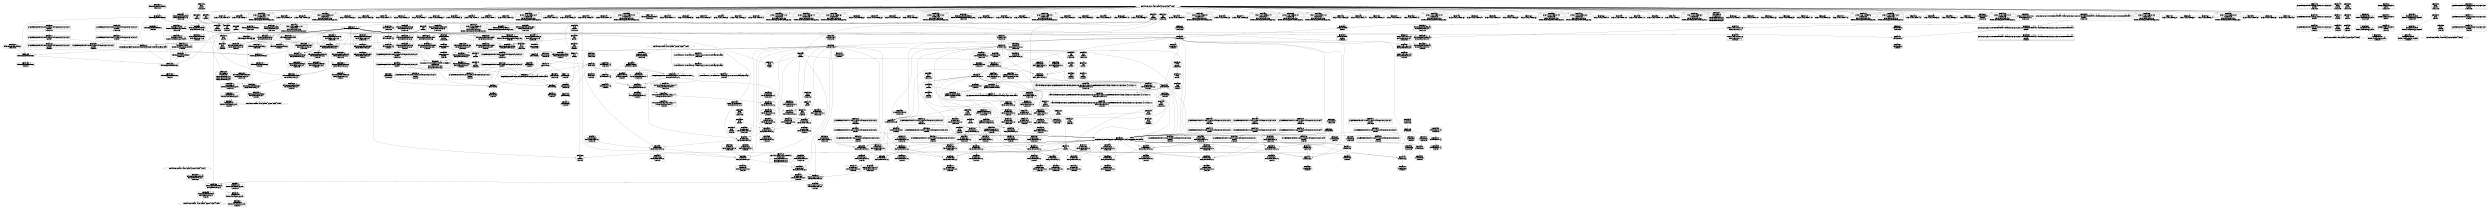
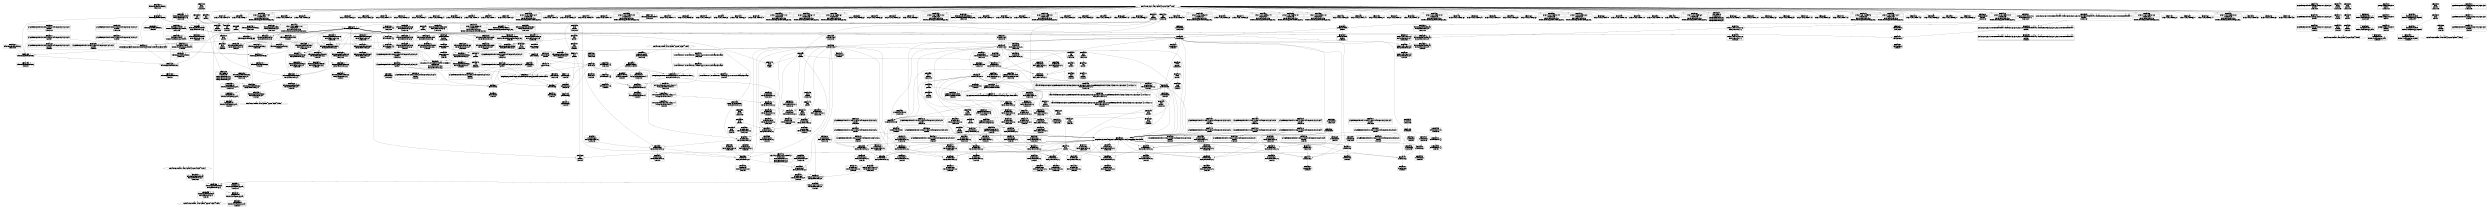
(325, 17) -> none
(546, 57) -> (546, 57)
(768, 121) -> (768, 121)
(1040, 169) -> (1040, 169)
